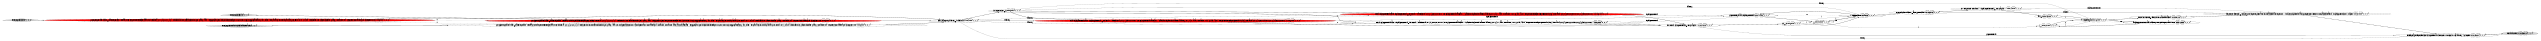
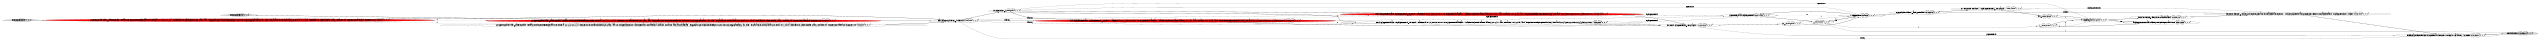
(1821, 3) -> (1821, 3)
(1690, 7) -> (1690, 7)
(1806, 23) -> (2164, 32)
(240, 26) -> none
